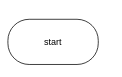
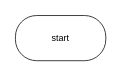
(53, 42) -> (60, 38)
